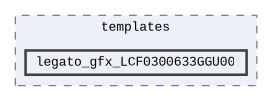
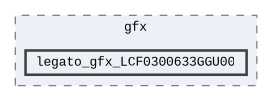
(136, 27) -> (136, 27)
